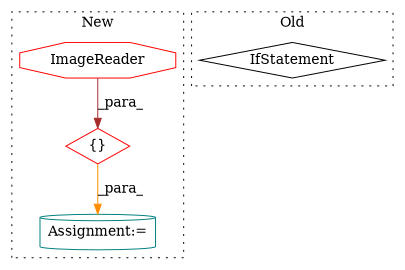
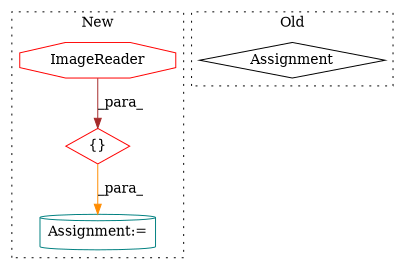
(292, 60) -> (292, 60)
